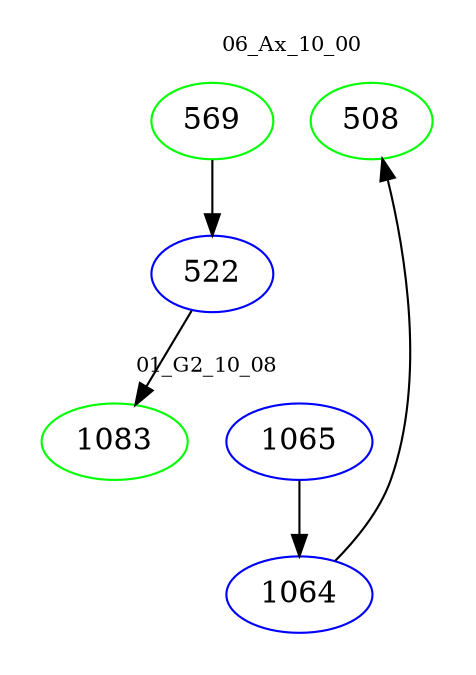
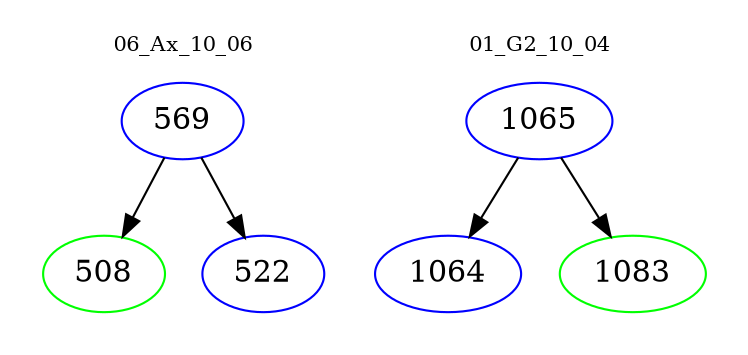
(292, 46) -> (184, 46)
(212, 121) -> (183, 121)
(162, 360) -> (580, 188)
(207, 366) -> (540, 46)
(409, 380) -> (149, 188)
